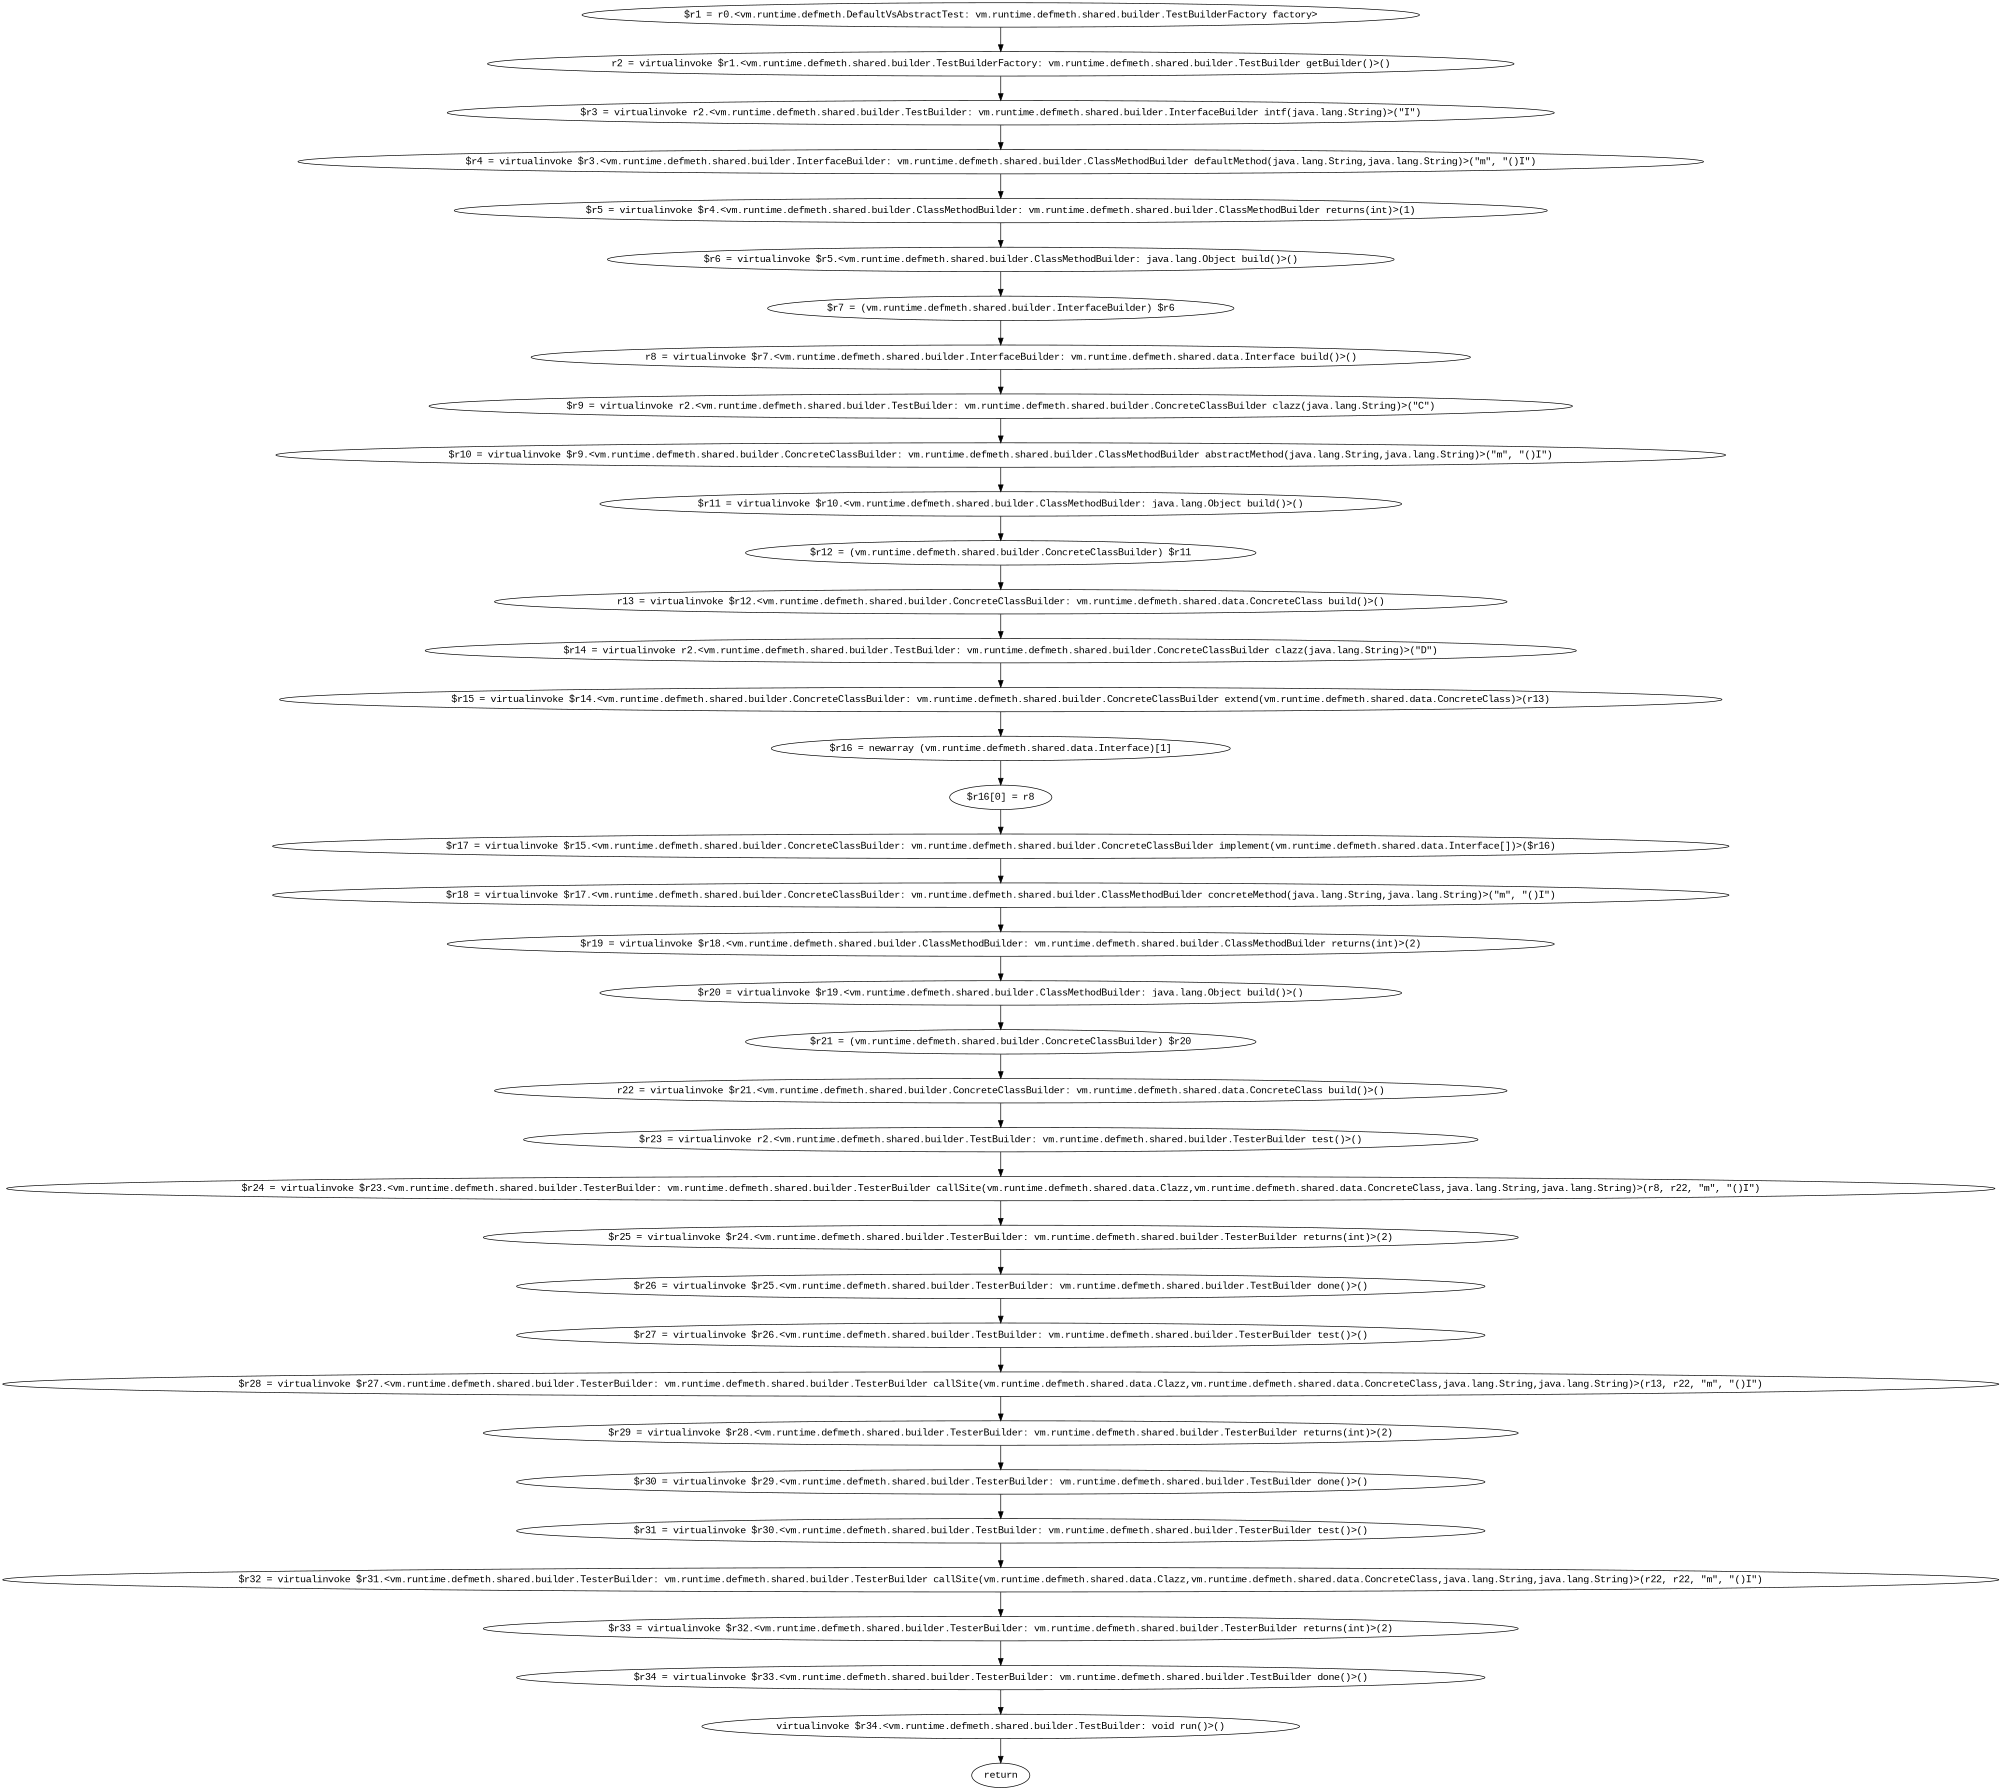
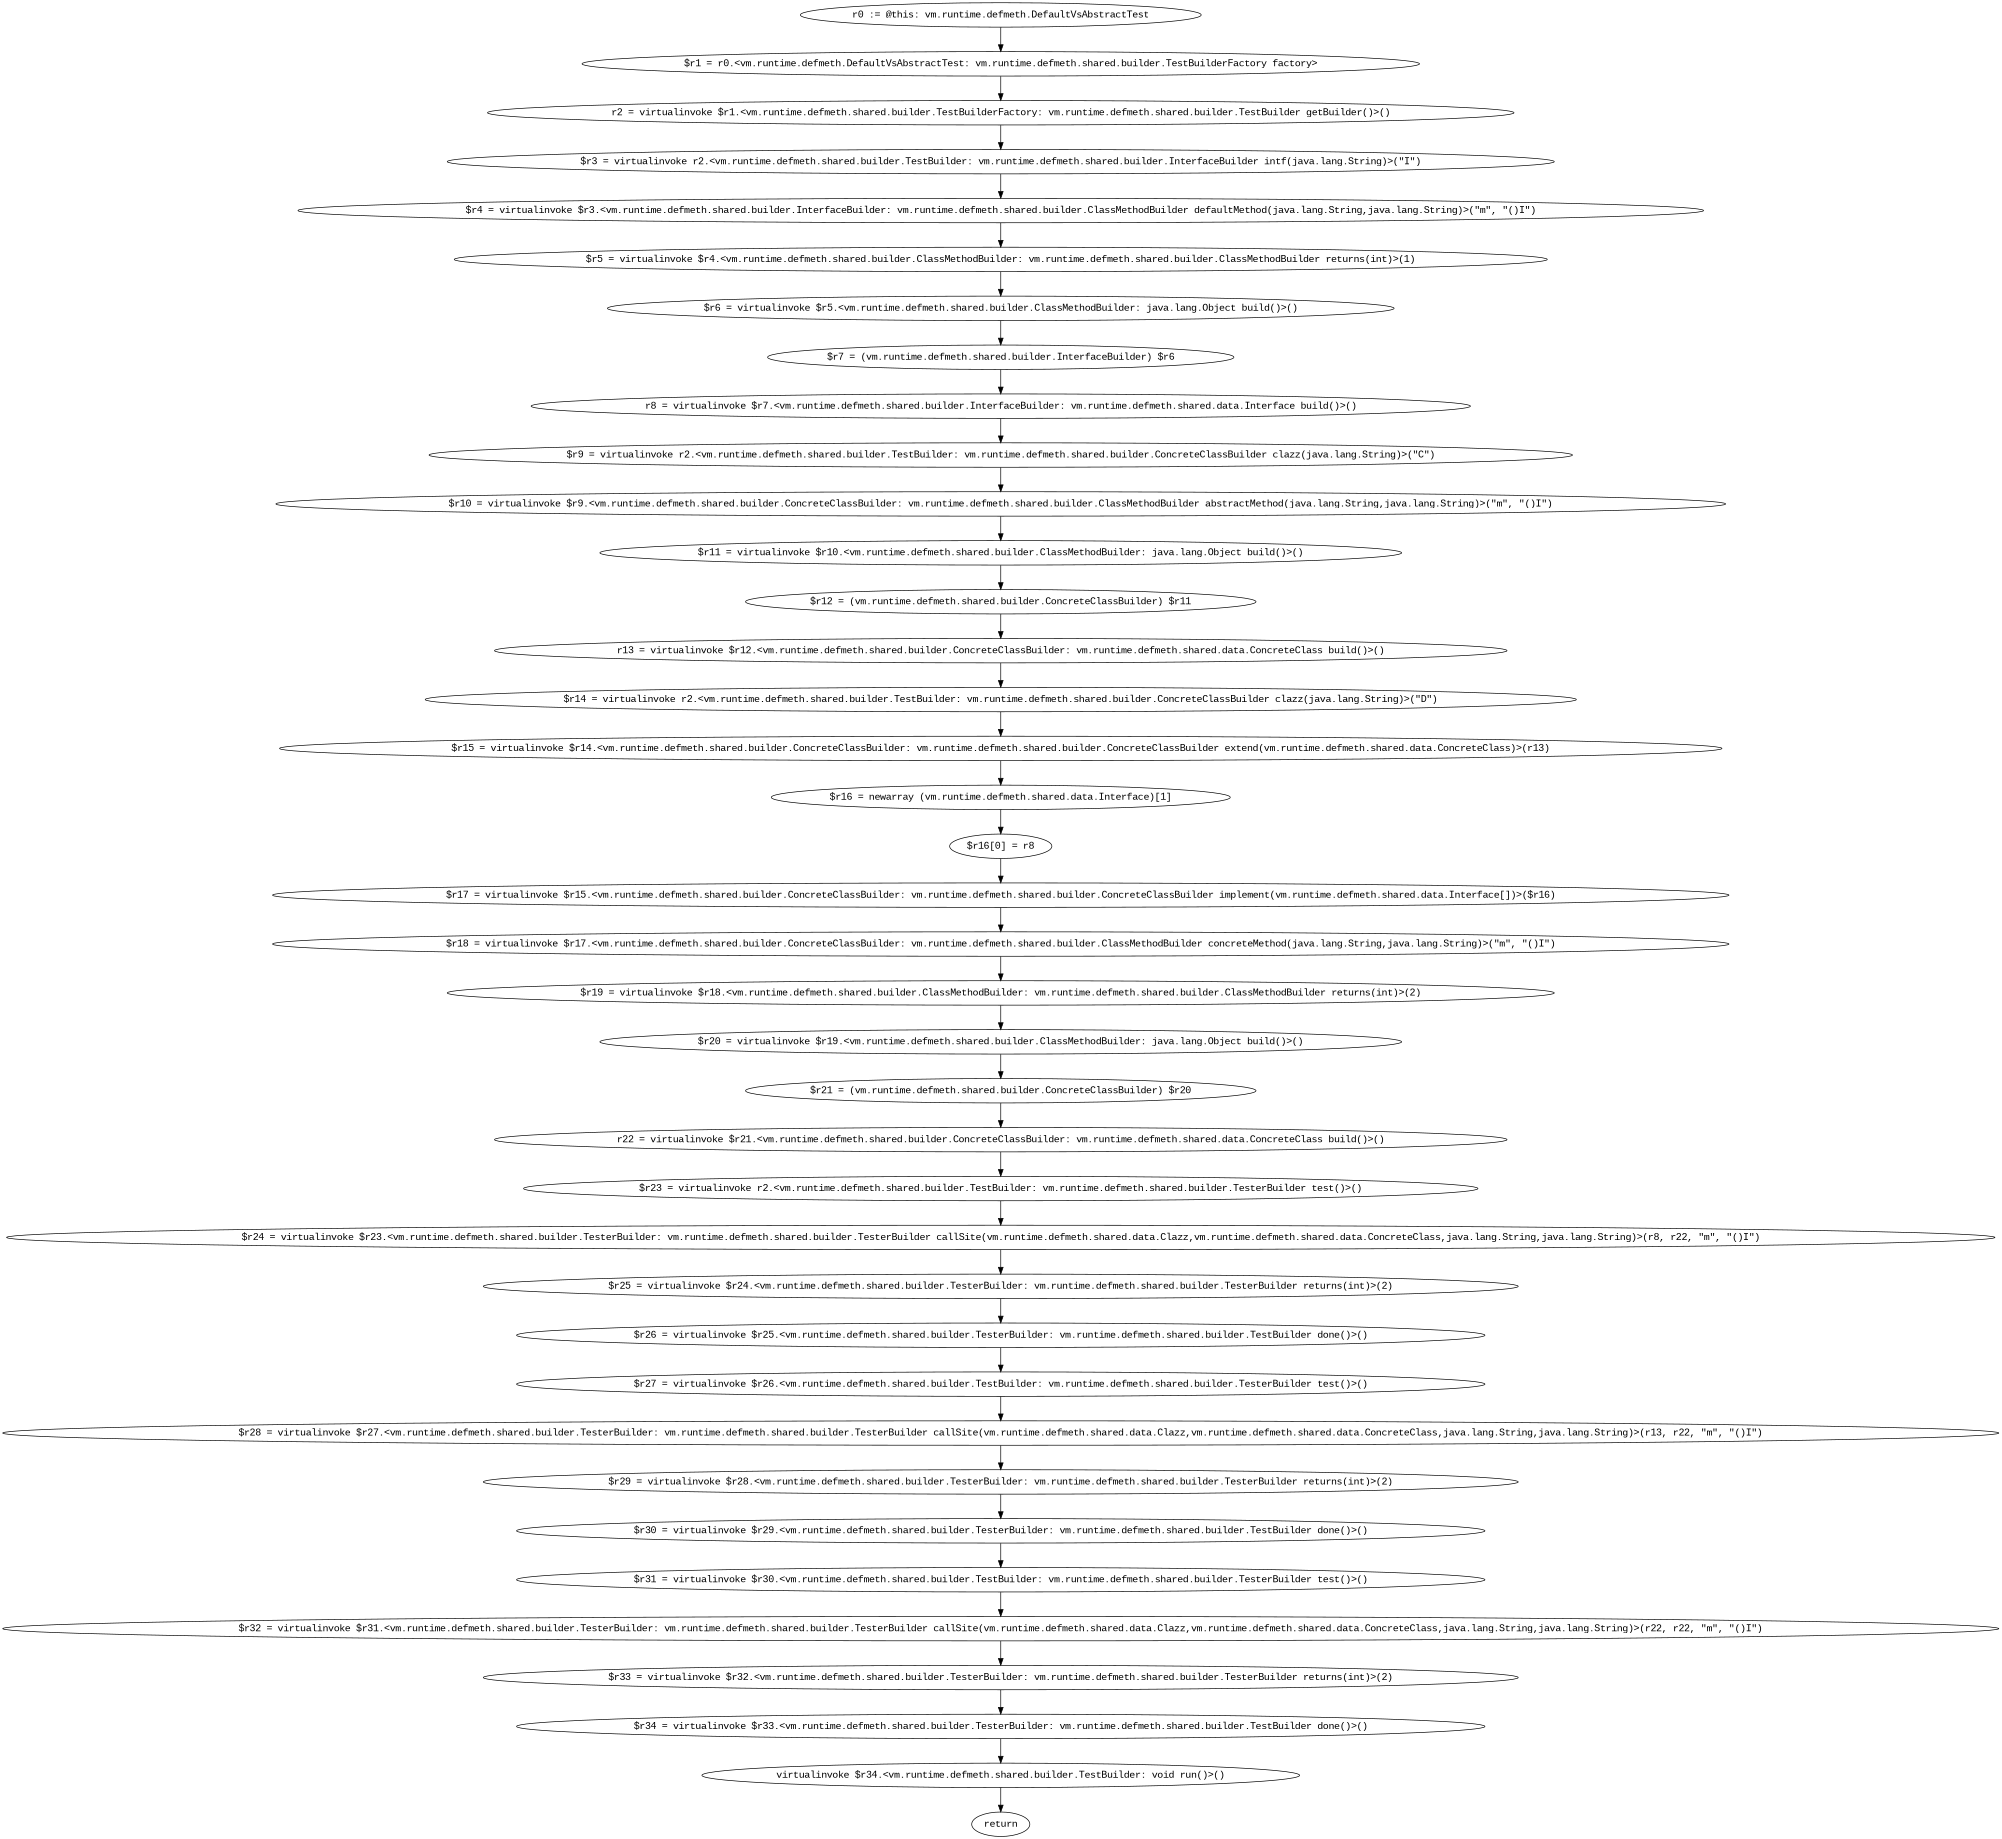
none -> (1001, 15)
